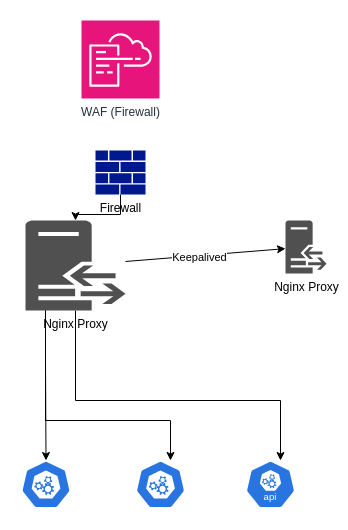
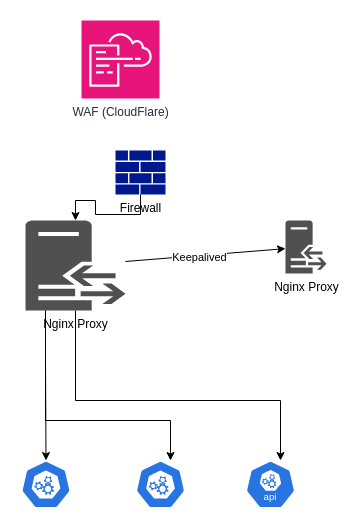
(121, 113) -> (121, 113)
(121, 173) -> (141, 173)
